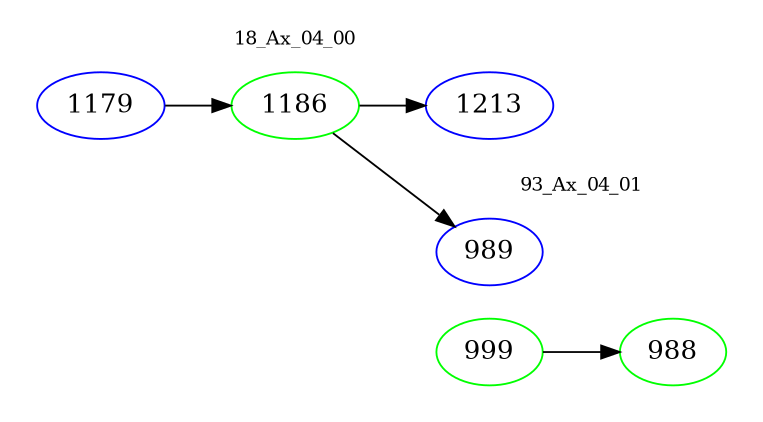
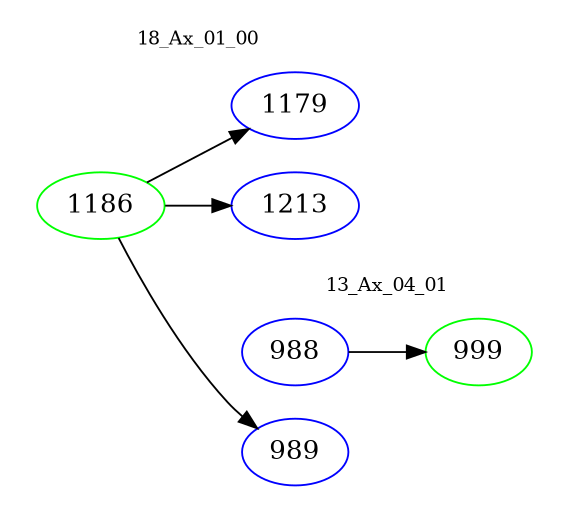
(295, 40) -> (198, 40)
(189, 106) -> (190, 160)
(581, 186) -> (387, 286)
(572, 352) -> (378, 352)
(673, 352) -> (295, 352)
